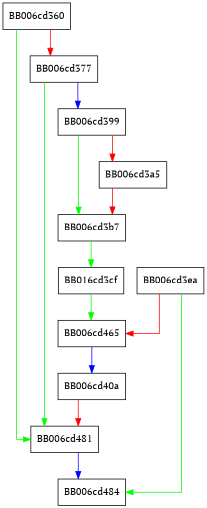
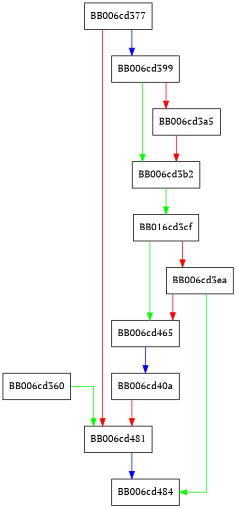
(50, 39) -> none
(92, 228) -> (166, 175)
none -> (183, 250)
(44, 251) -> (103, 224)
